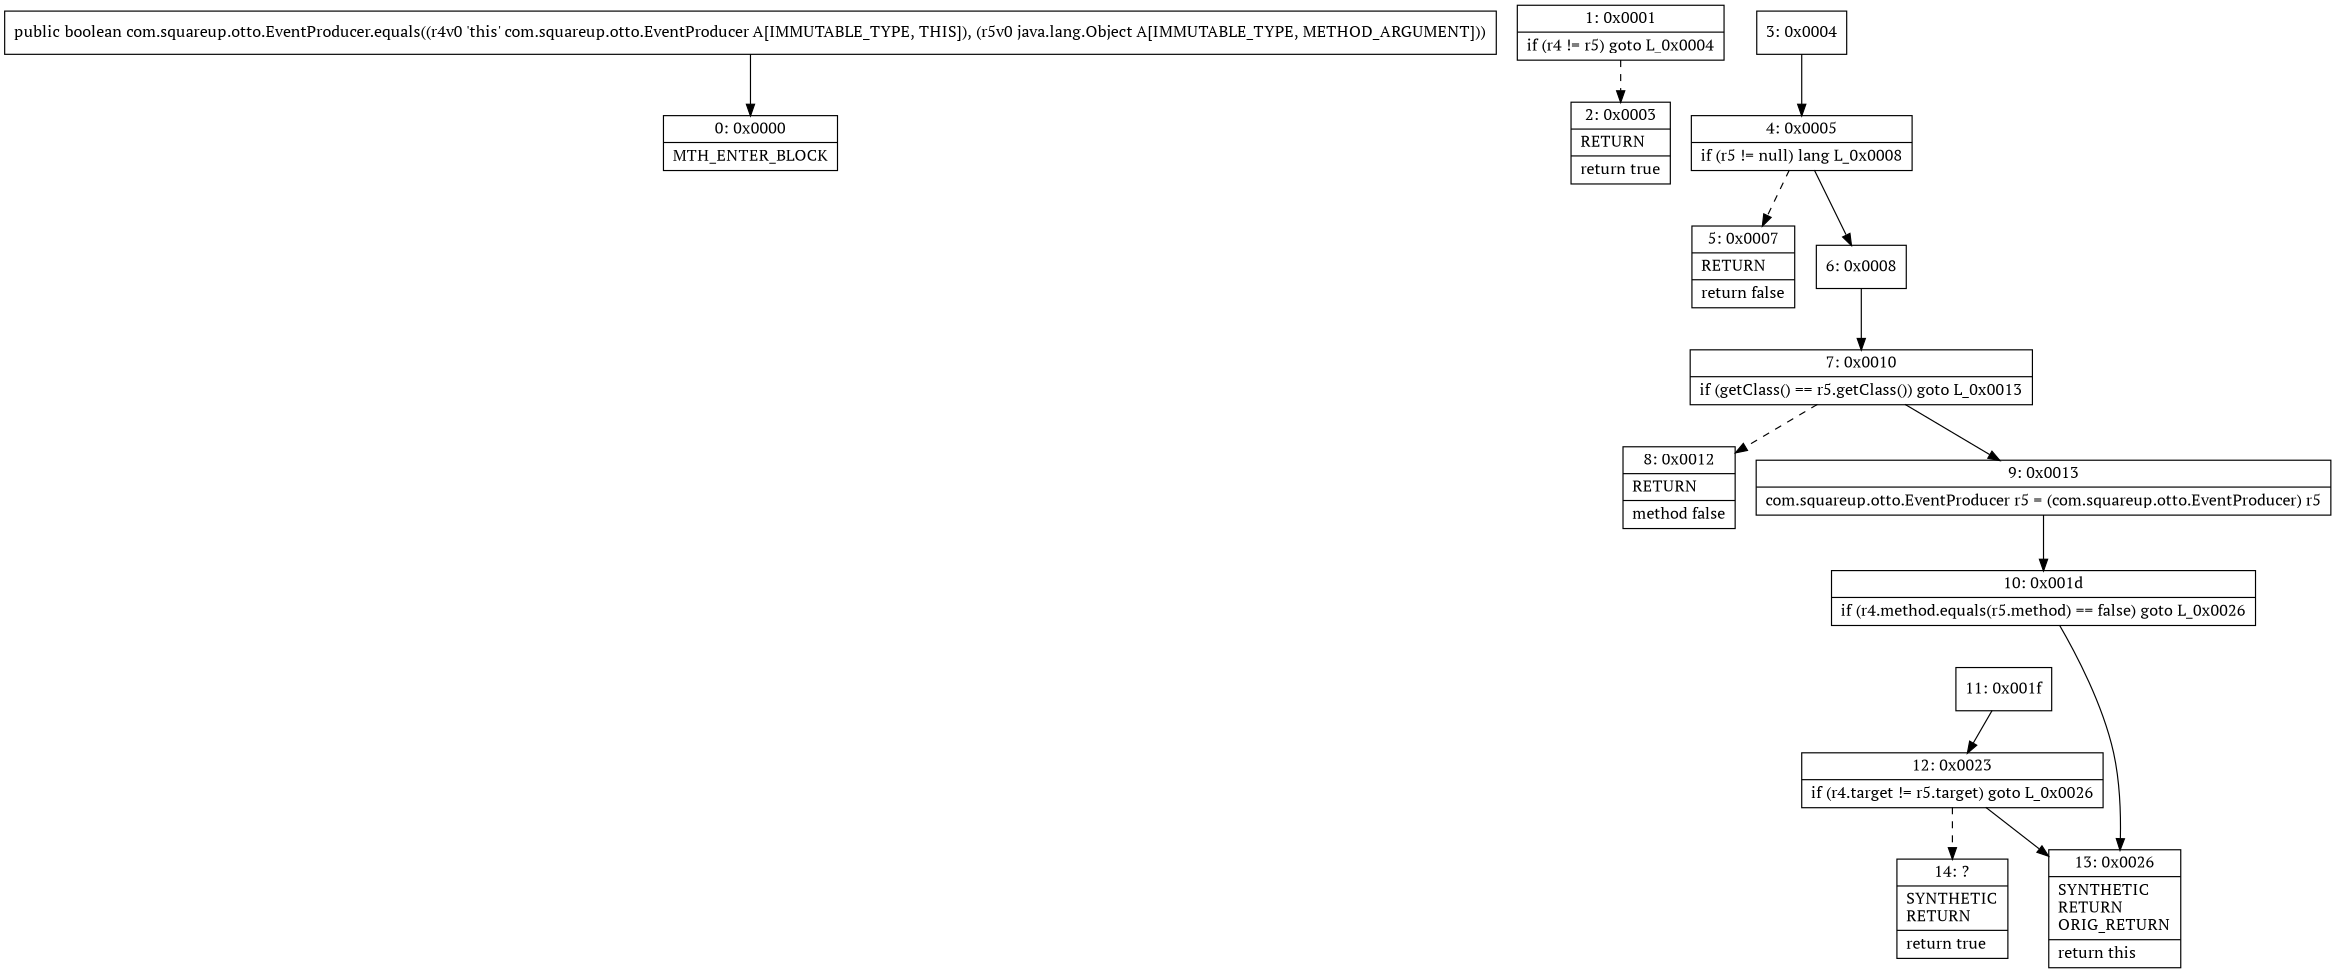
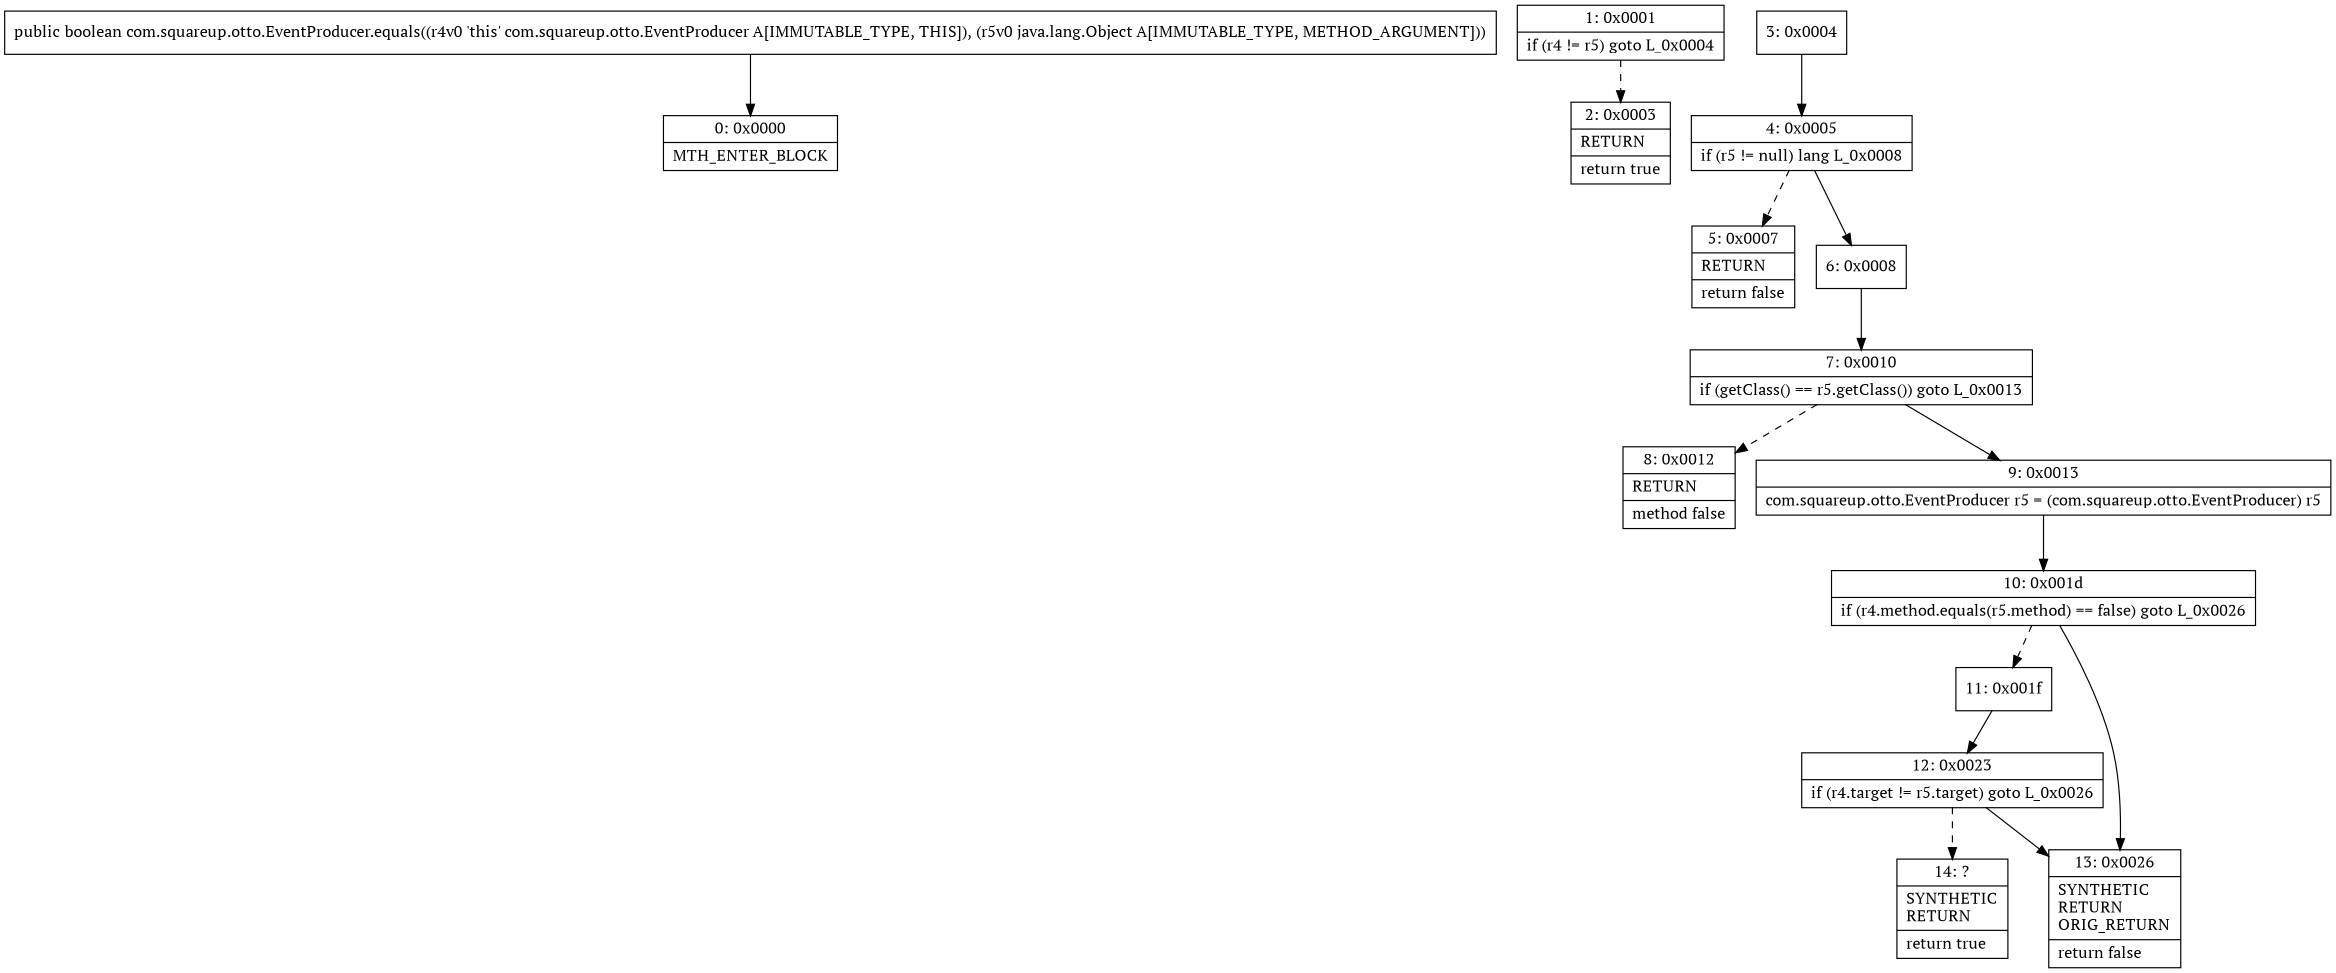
none -> (2025, 641)
(2097, 953) -> (2100, 953)
